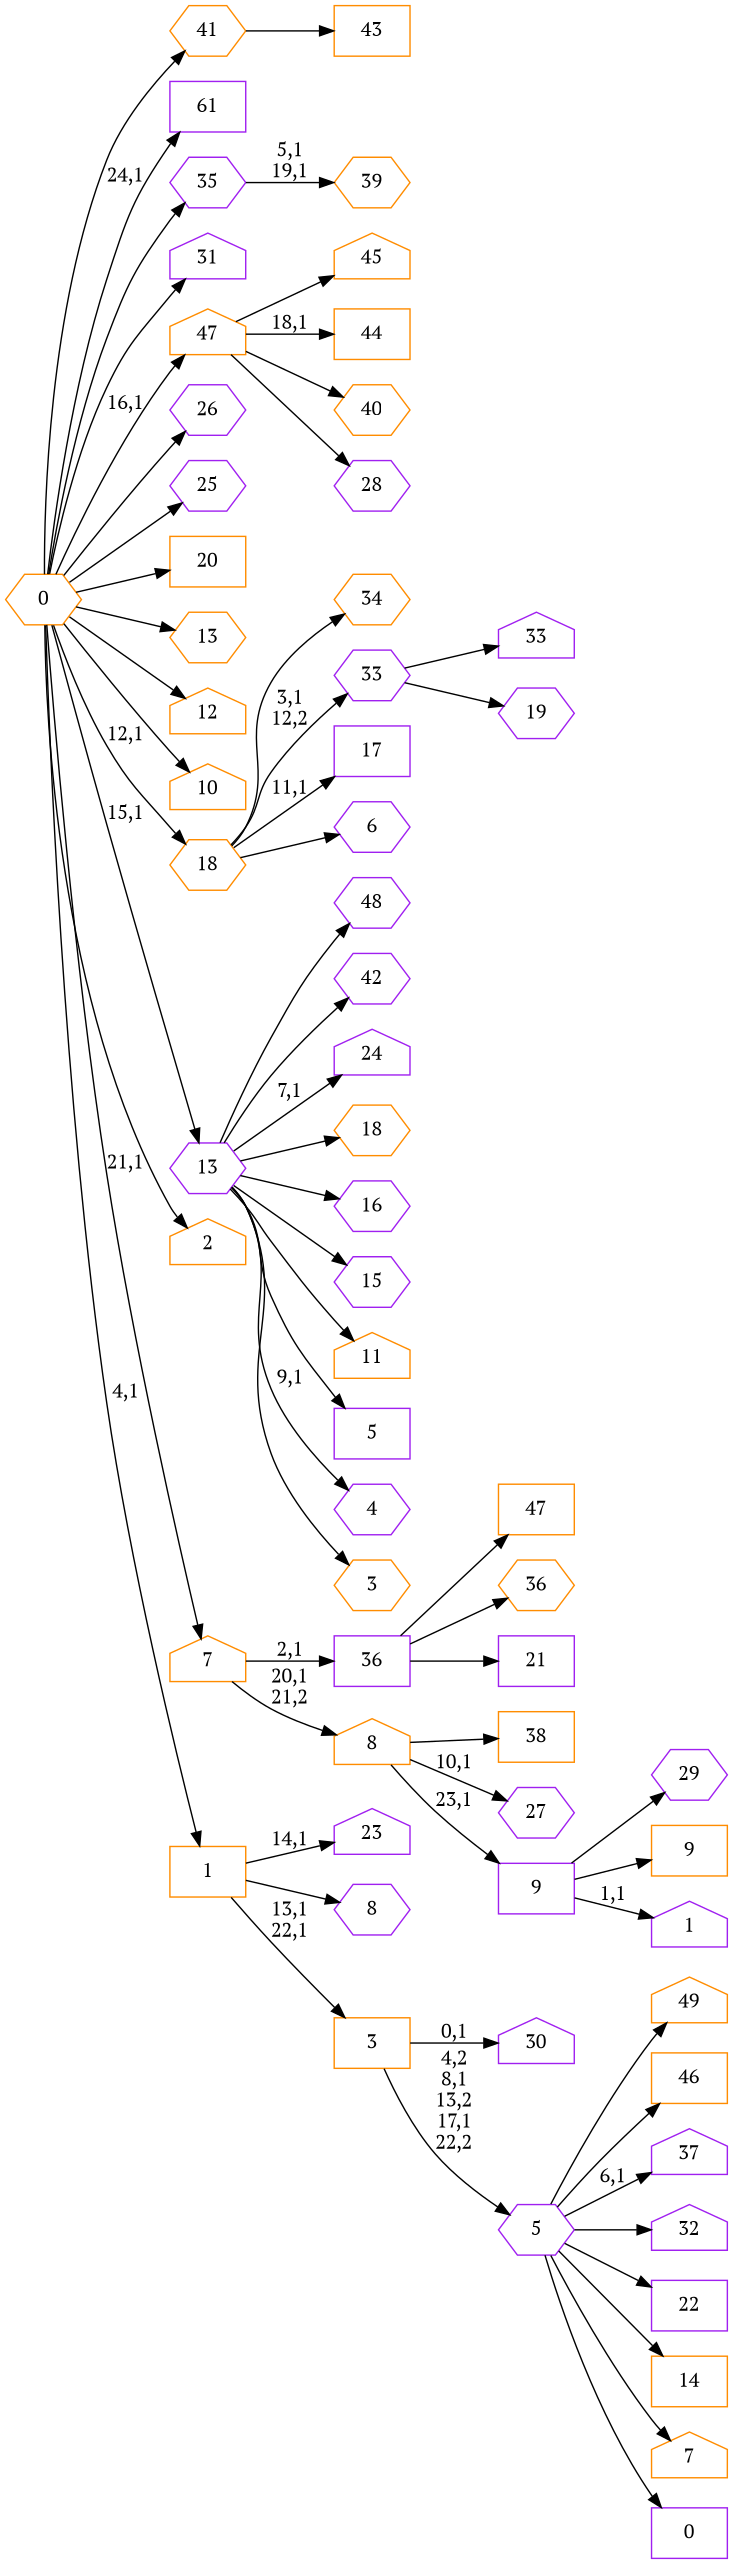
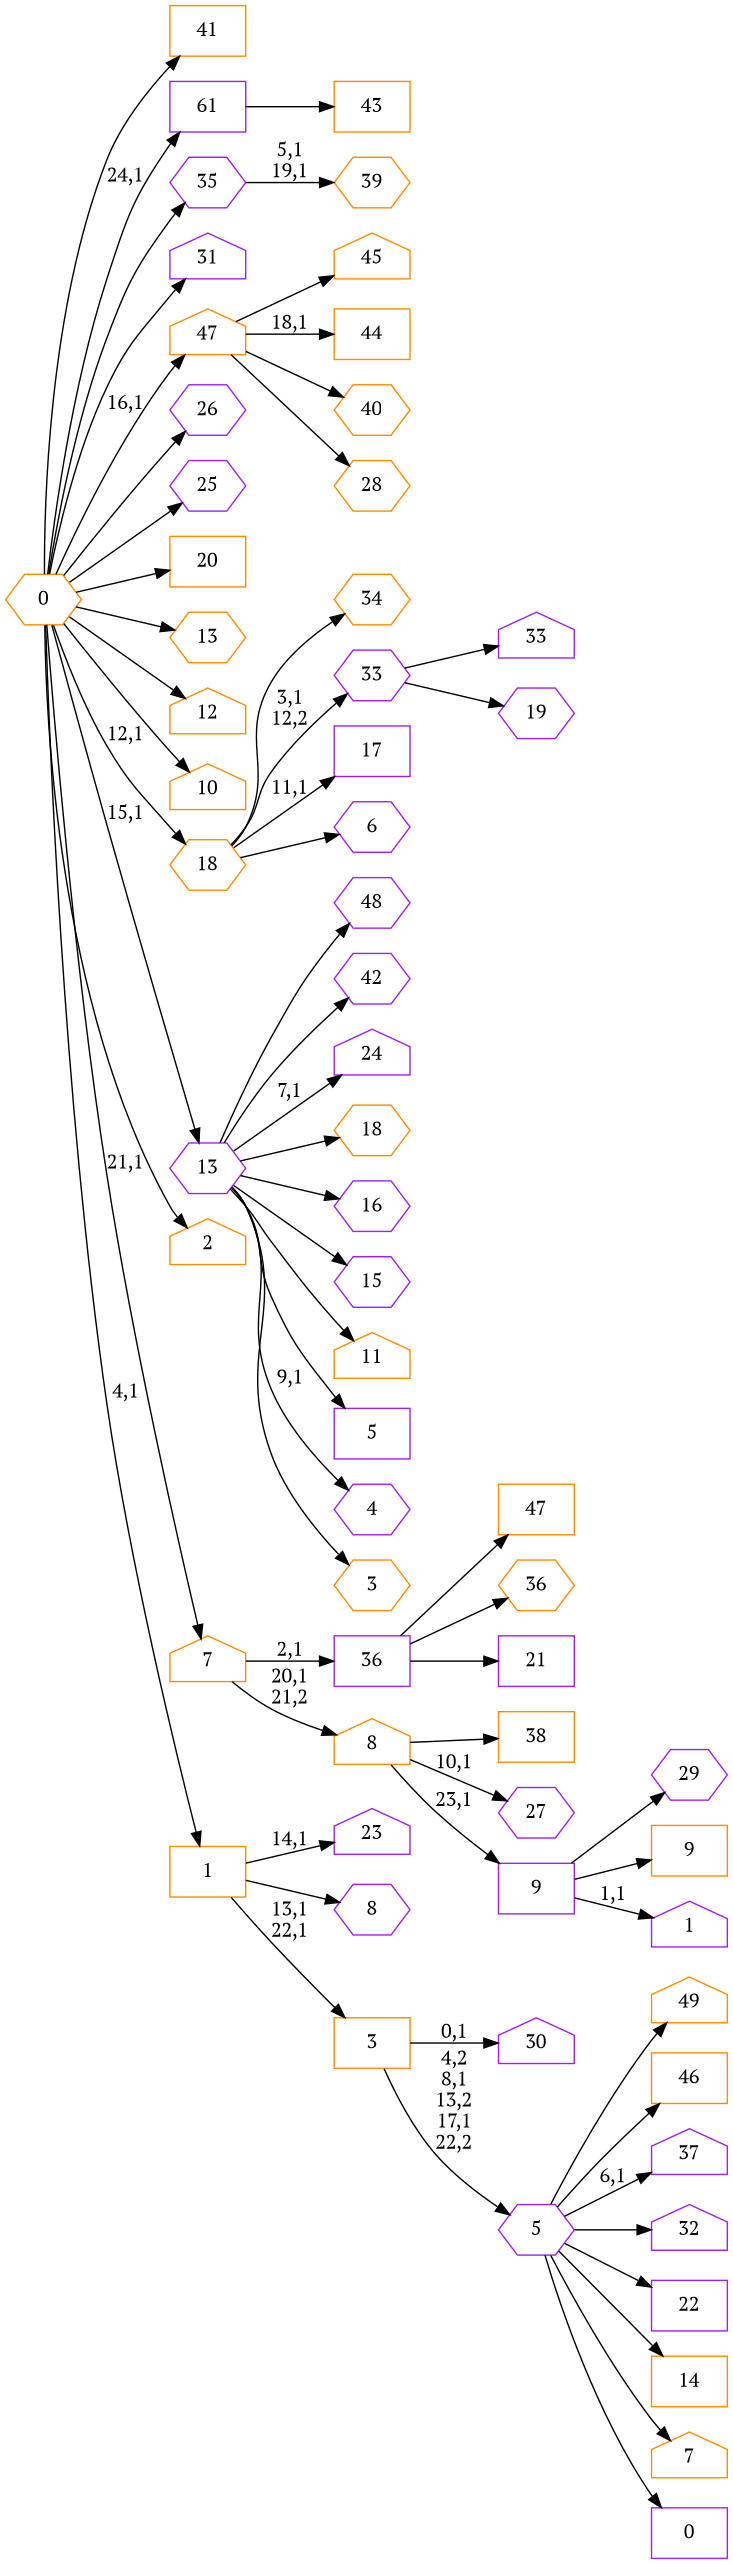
(208, 31) -> (208, 31)
(283, 31) -> (283, 107)
(372, 486) -> (372, 486)
